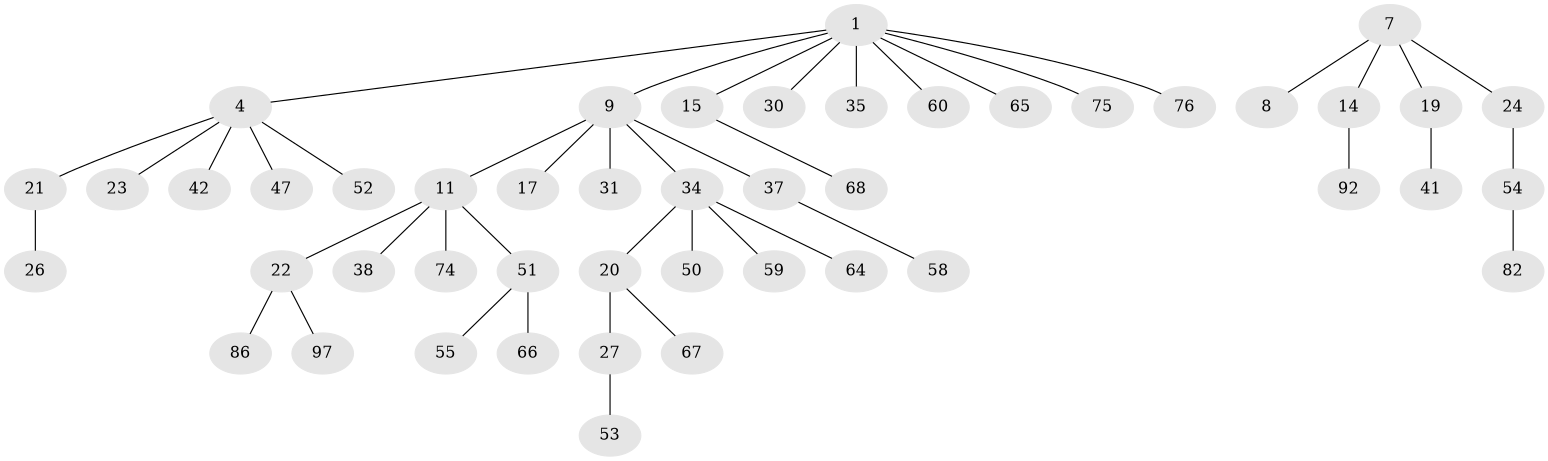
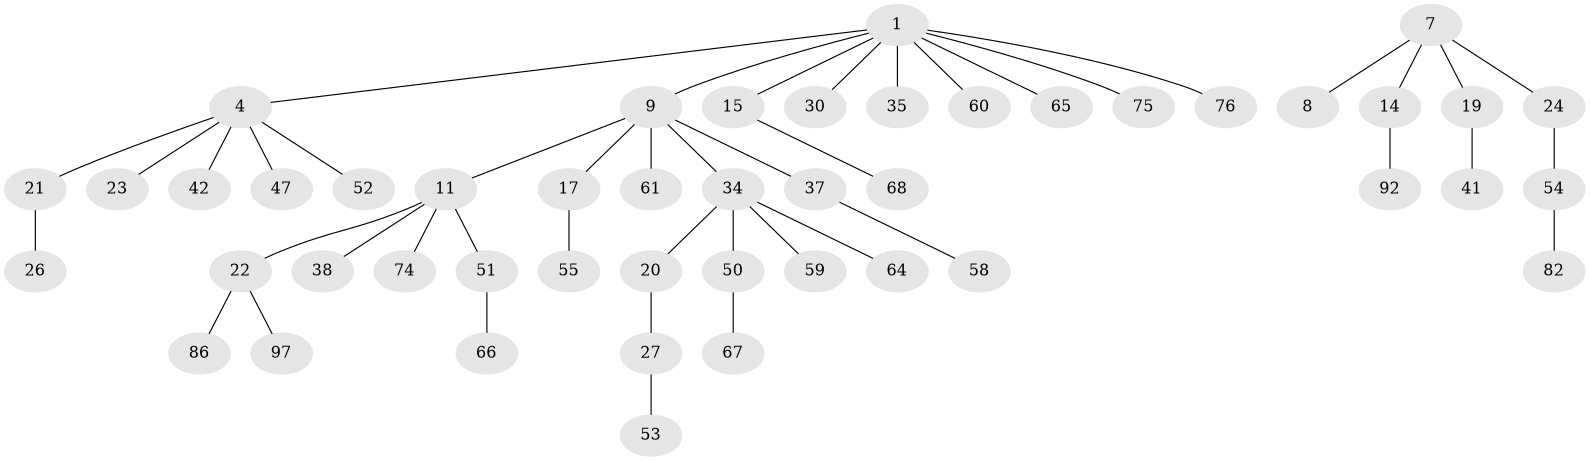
(610, 189) -> (651, 189)
(487, 312) -> (569, 230)
(651, 312) -> (733, 313)
